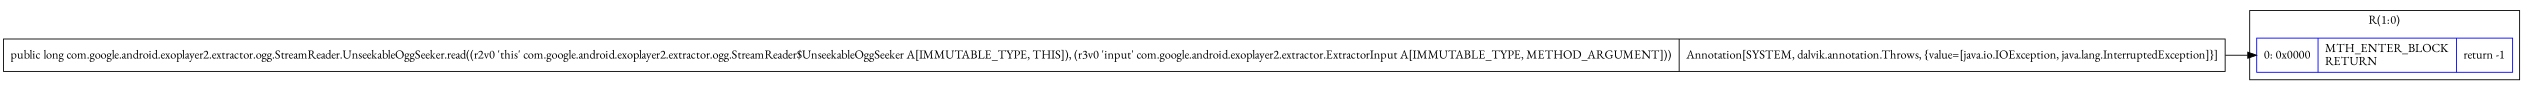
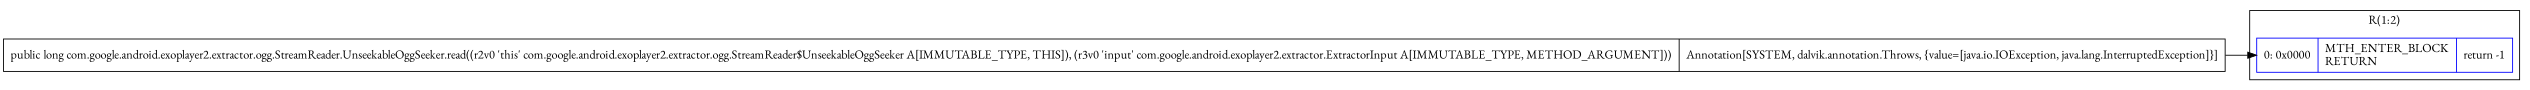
(2385, 21) -> (2385, 21)
